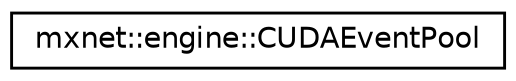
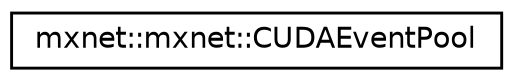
(258, 41) -> (257, 41)
